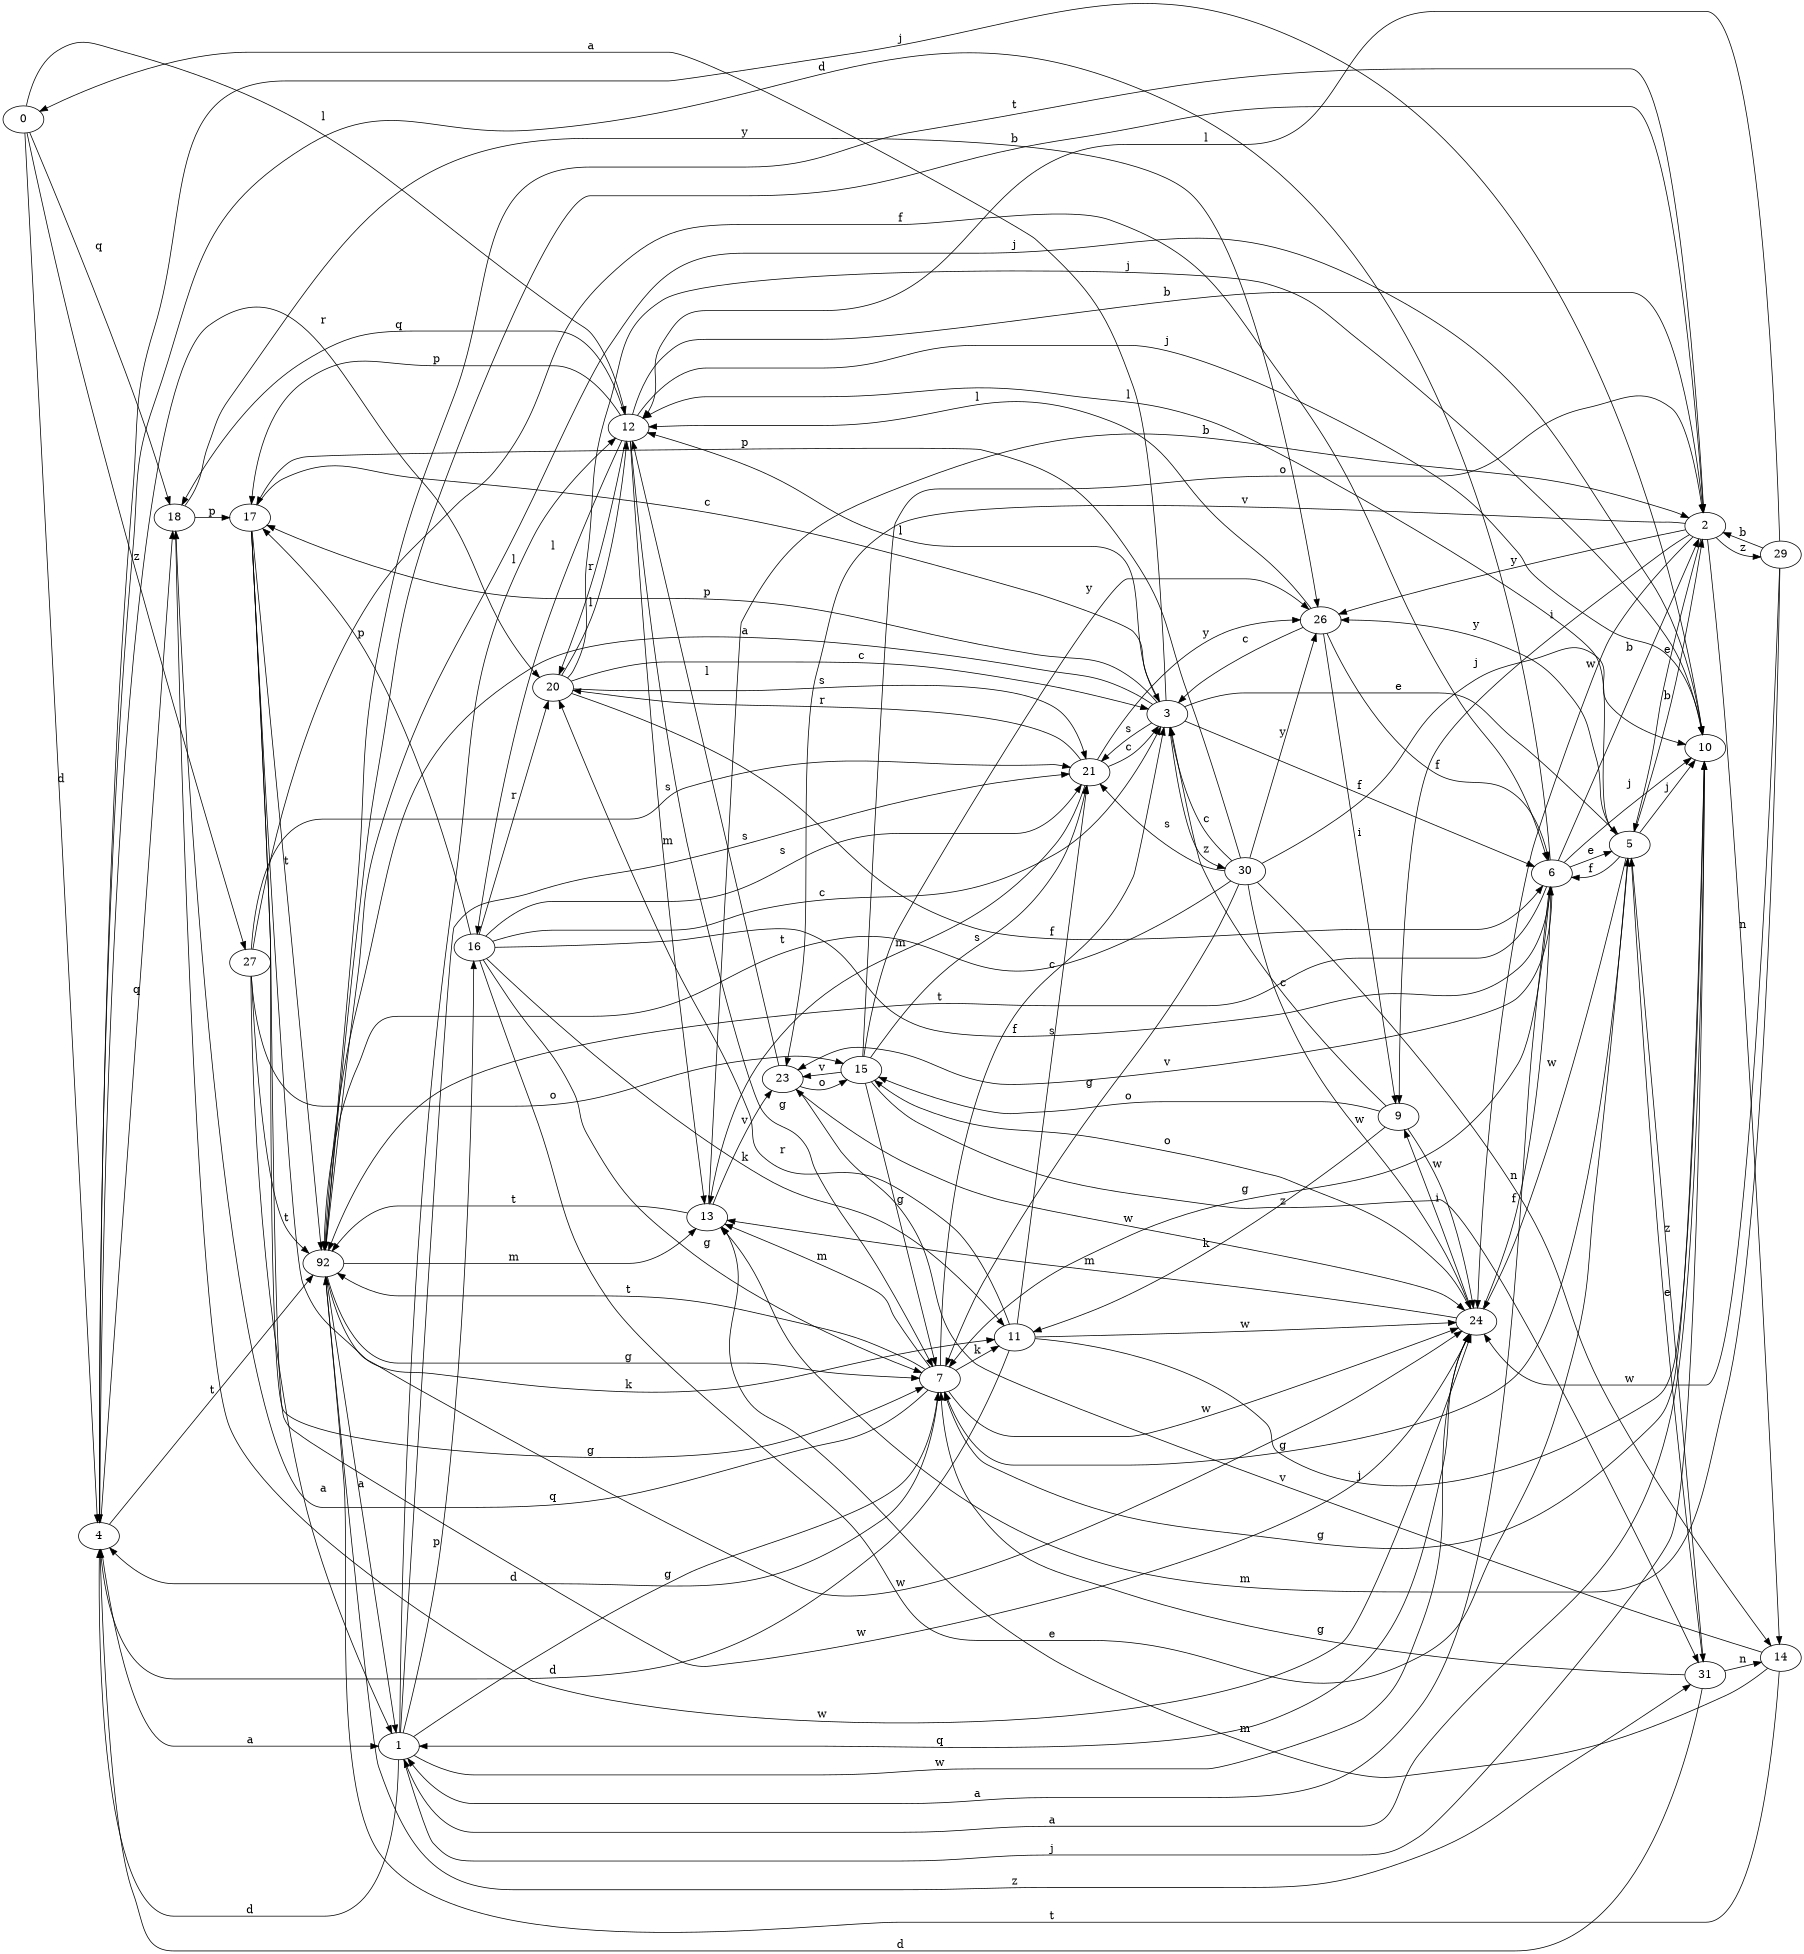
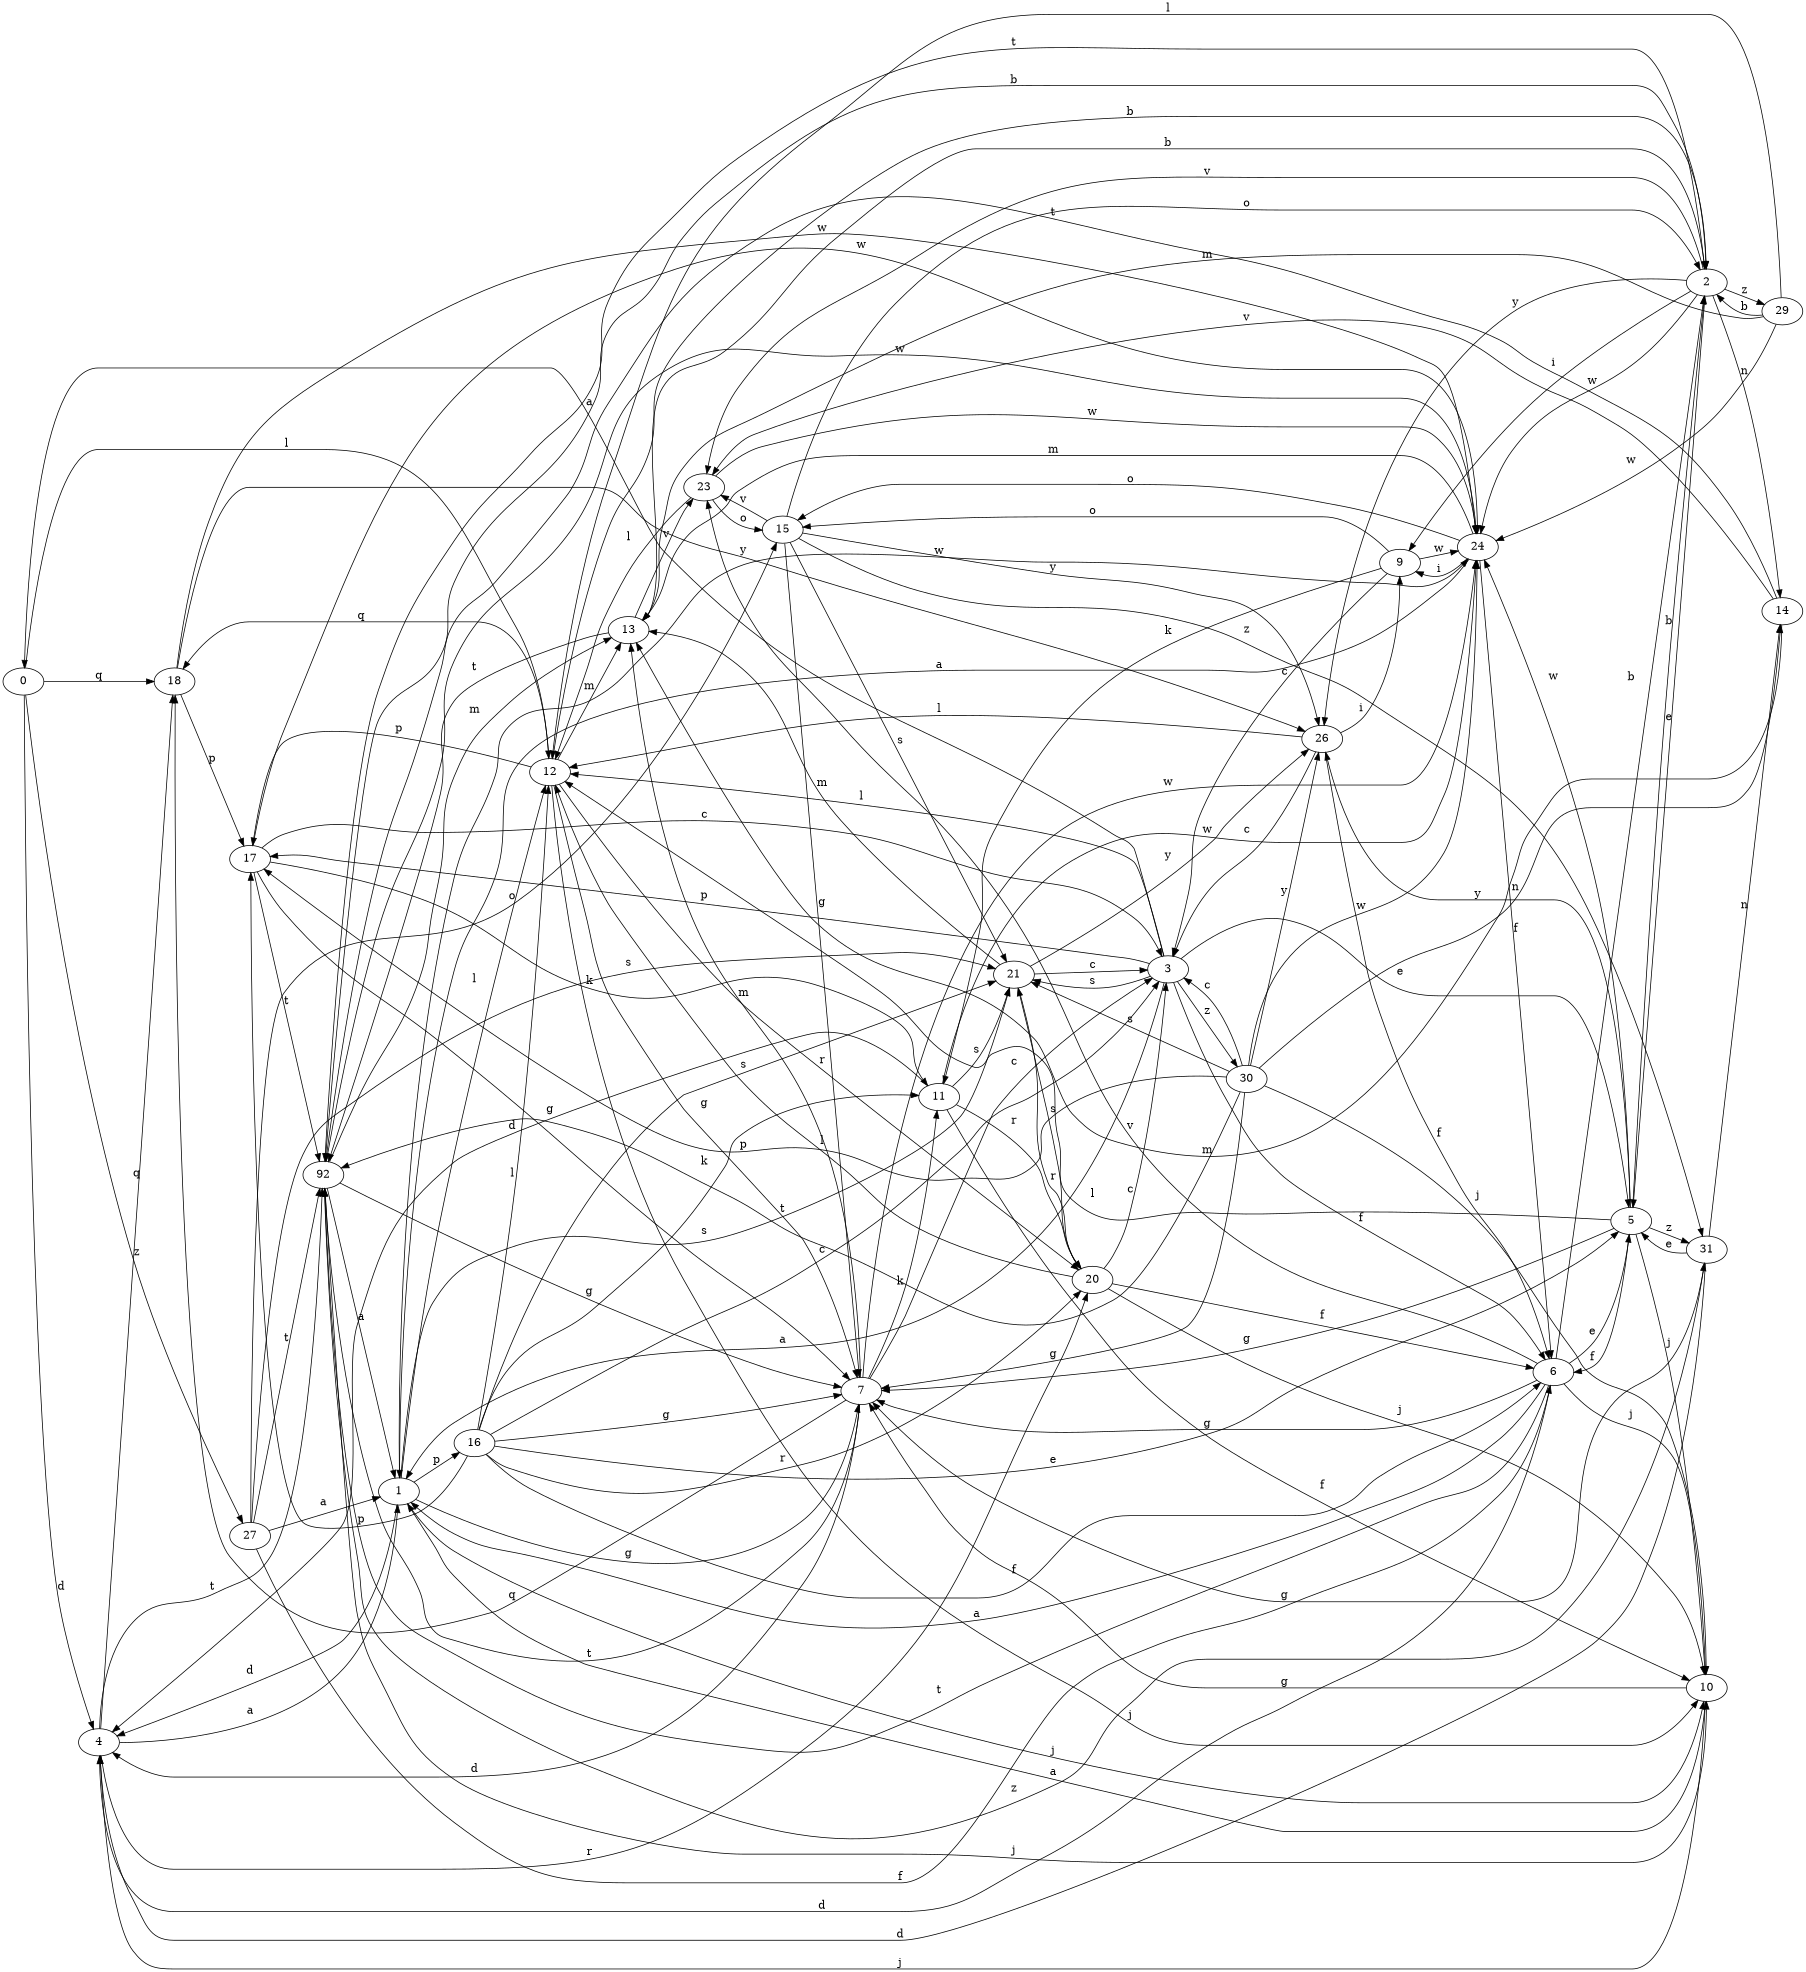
(561, 656) -> (839, 1341)
(530, 677) -> (525, 1097)
(1360, 1476) -> (1322, 1486)
(940, 1741) -> (939, 665)
